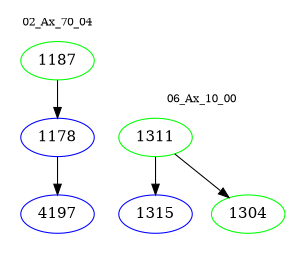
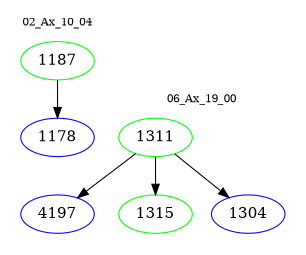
(58, 23) -> (58, 23)
(202, 100) -> (202, 100)
(58, 171) -> (117, 168)
(156, 214) -> (156, 214)
(248, 214) -> (248, 214)
